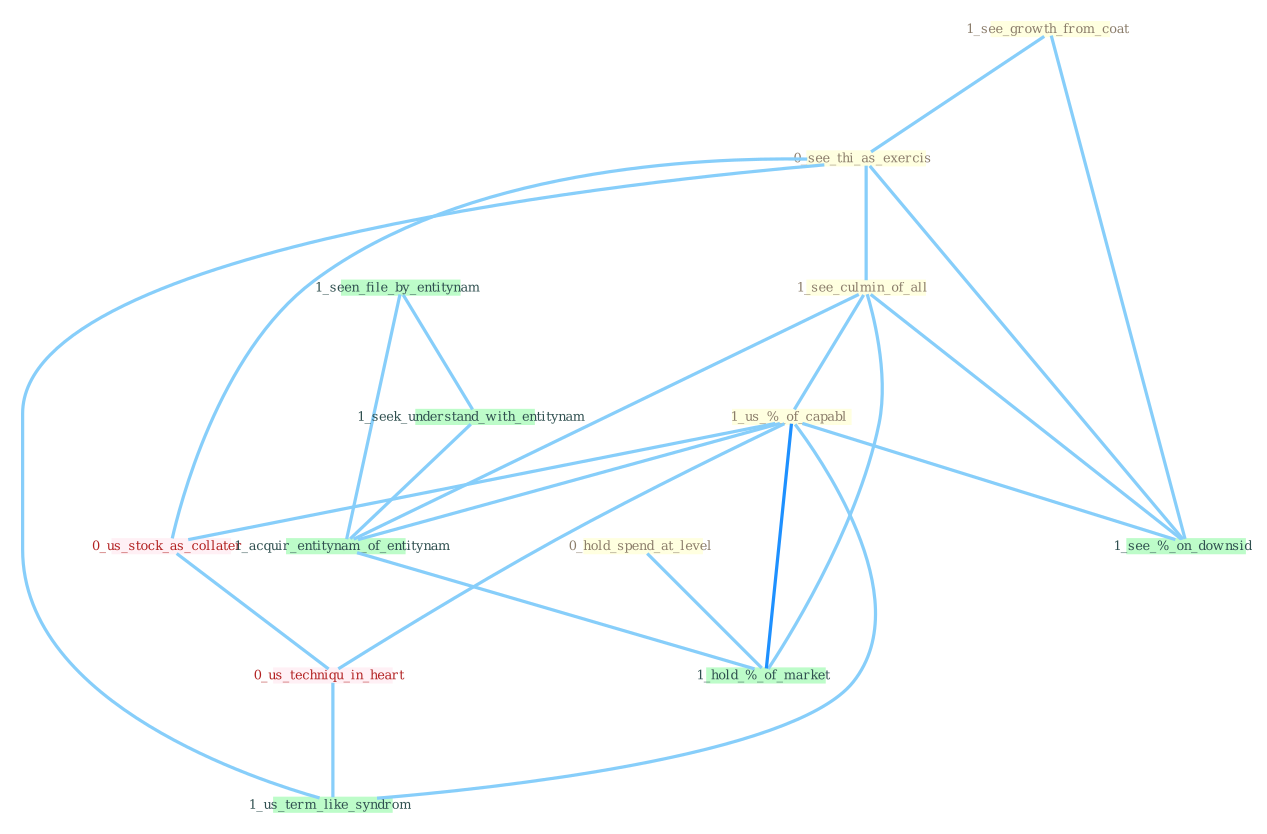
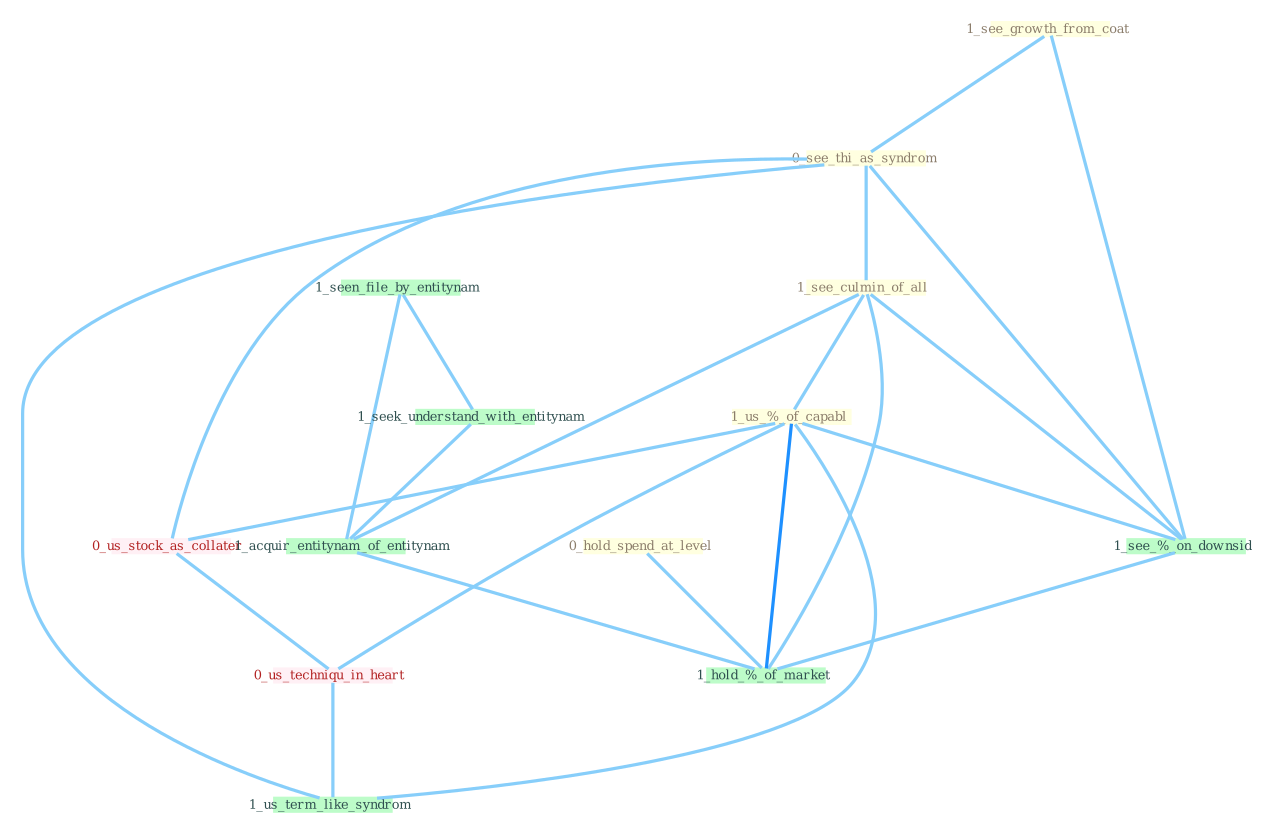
(866, 158) -> (866, 158)
(527, 493) -> none
none -> (976, 611)
